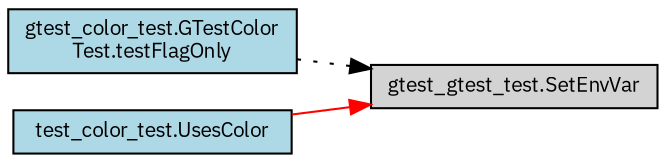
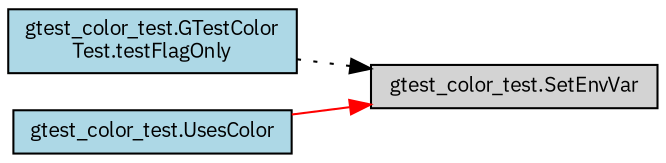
(514, 87) -> (514, 87)
(153, 132) -> (153, 132)
